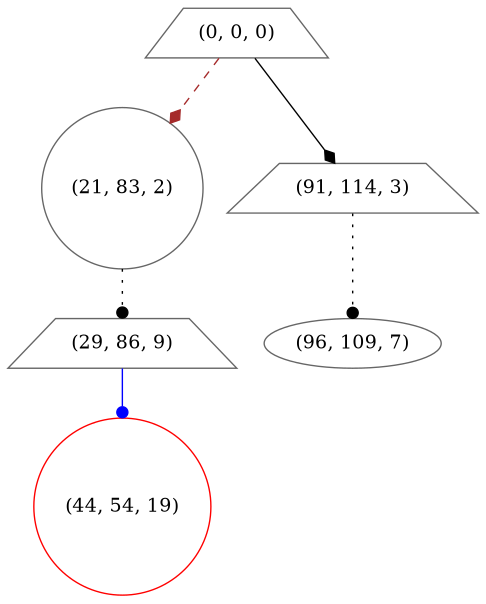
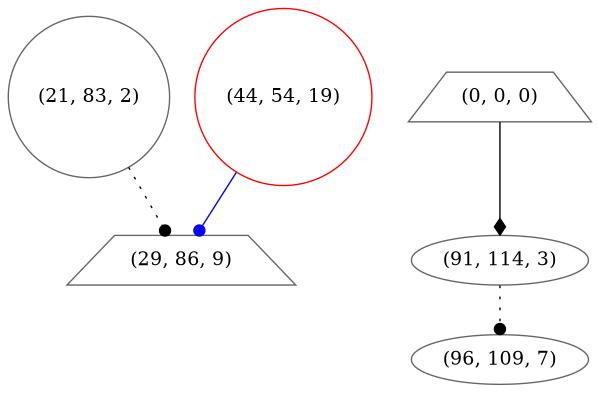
(200, 84) -> none
(353, 188) -> (500, 260)
(122, 387) -> (219, 199)
